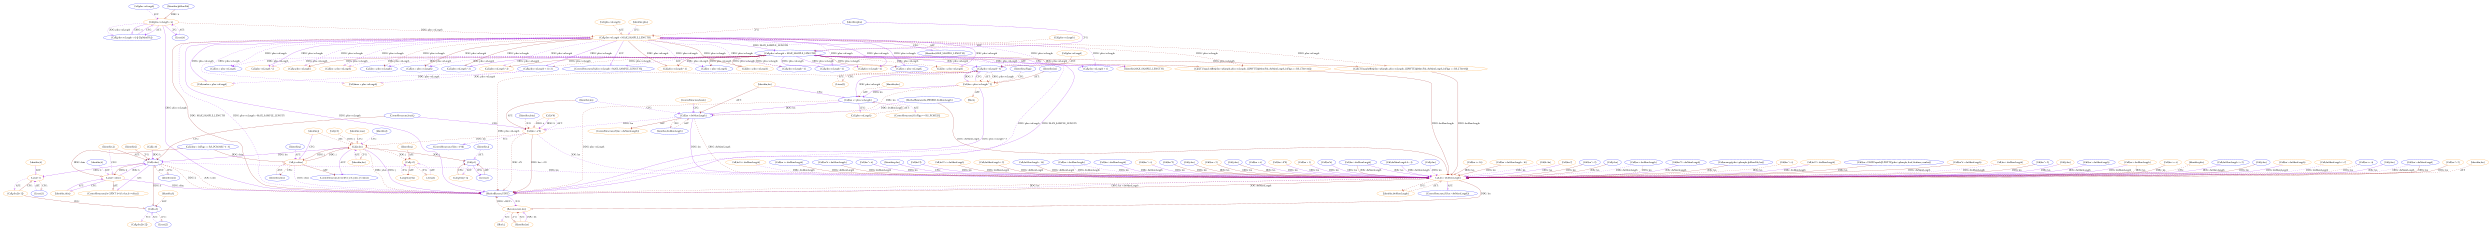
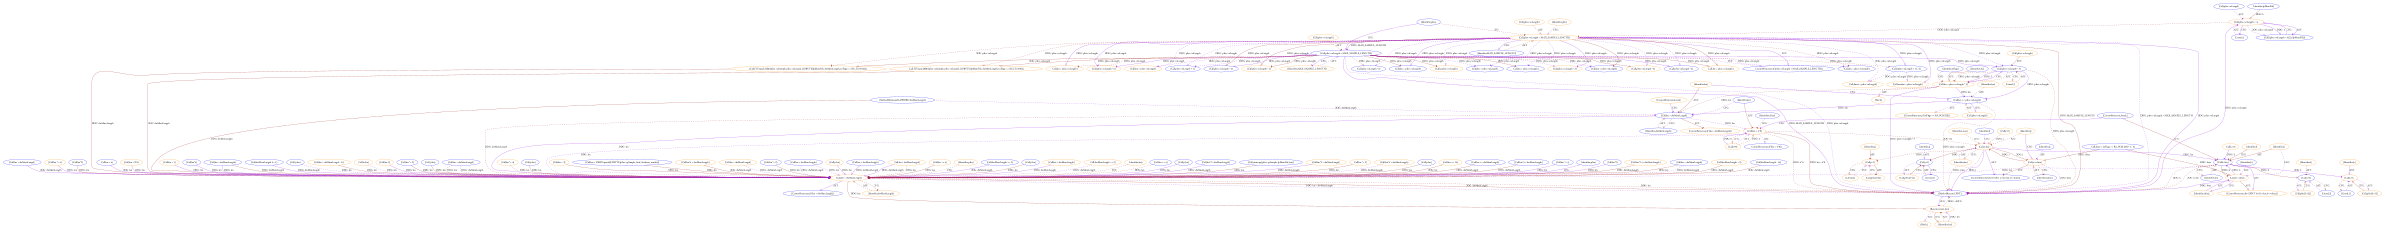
none -> (1737, 136)
(84, 203) -> (2304, 187)
